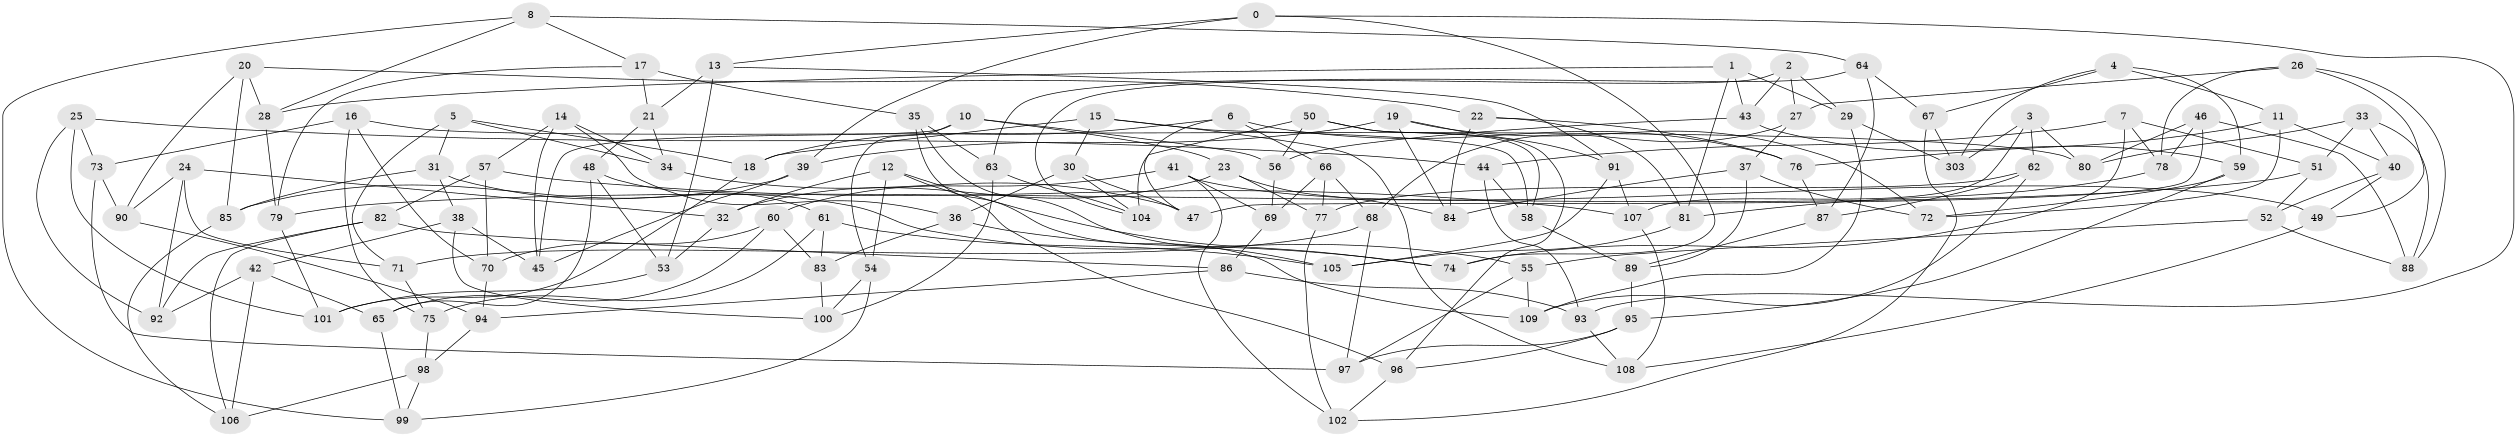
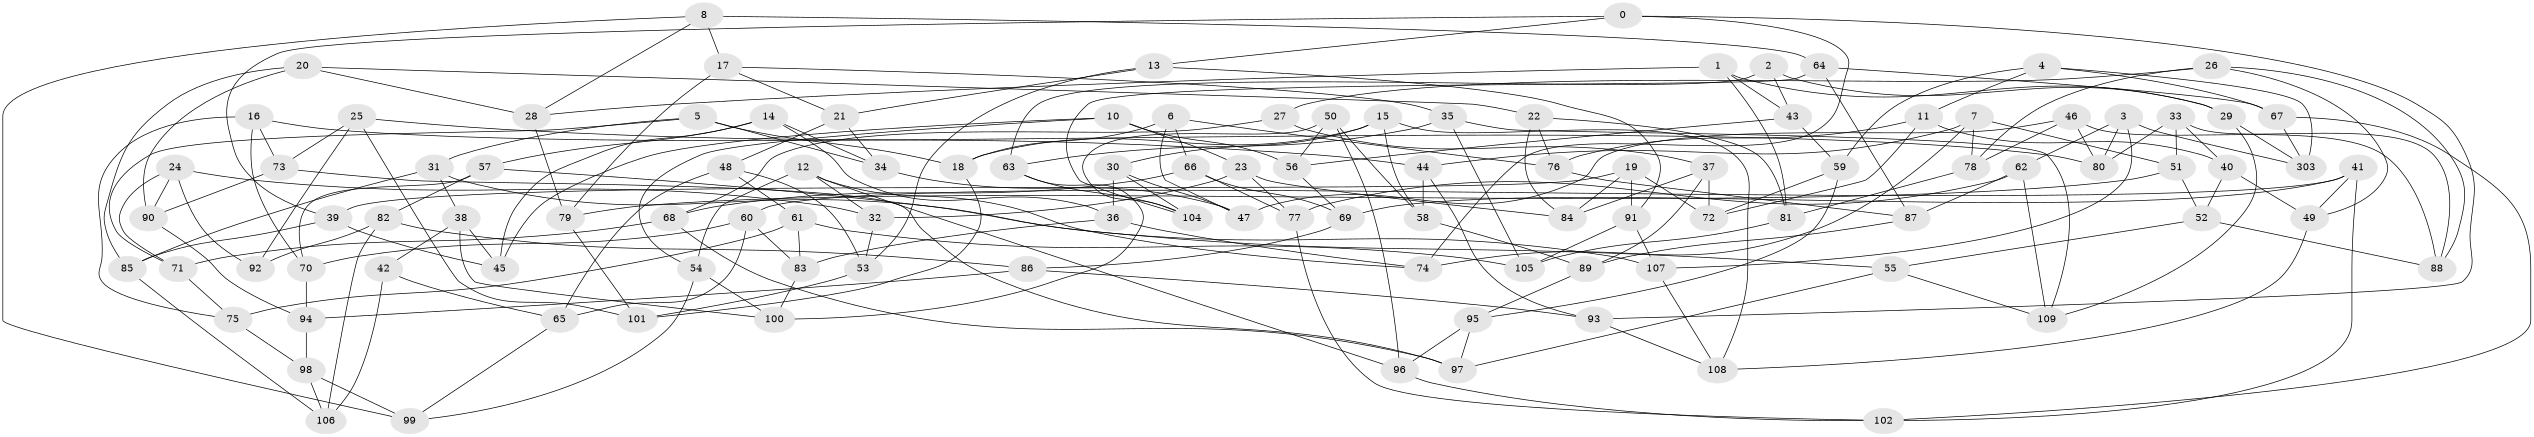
(1792, 86) -> none
(203, 296) -> none
